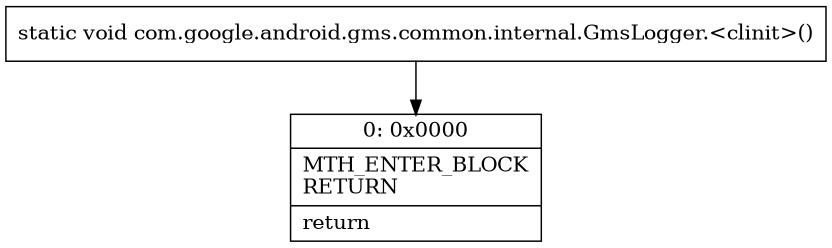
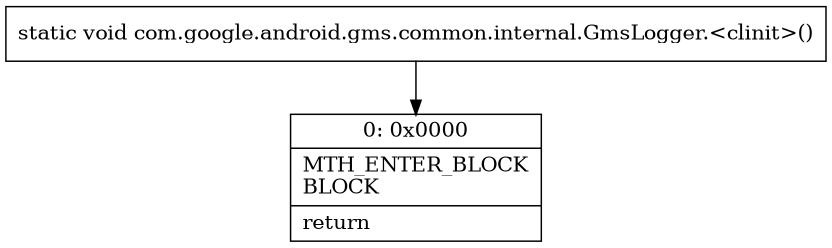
(350, 187) -> (341, 187)
